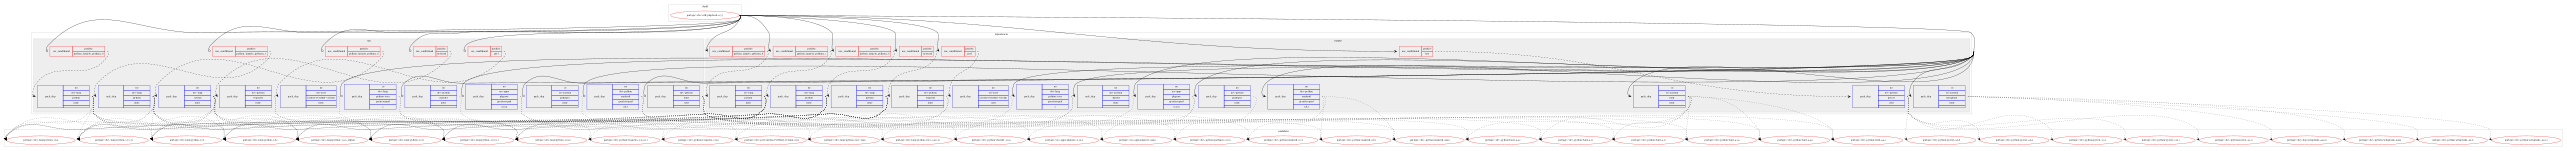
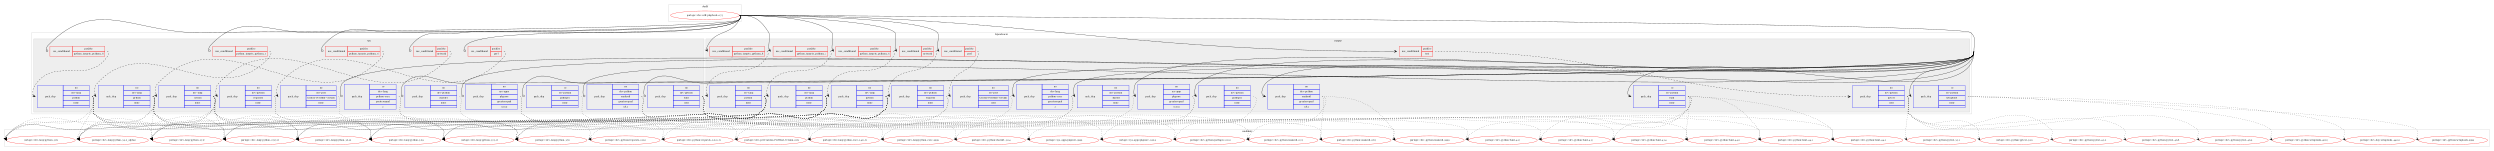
(845, 140) -> (918, 140)
(2526, 140) -> none
